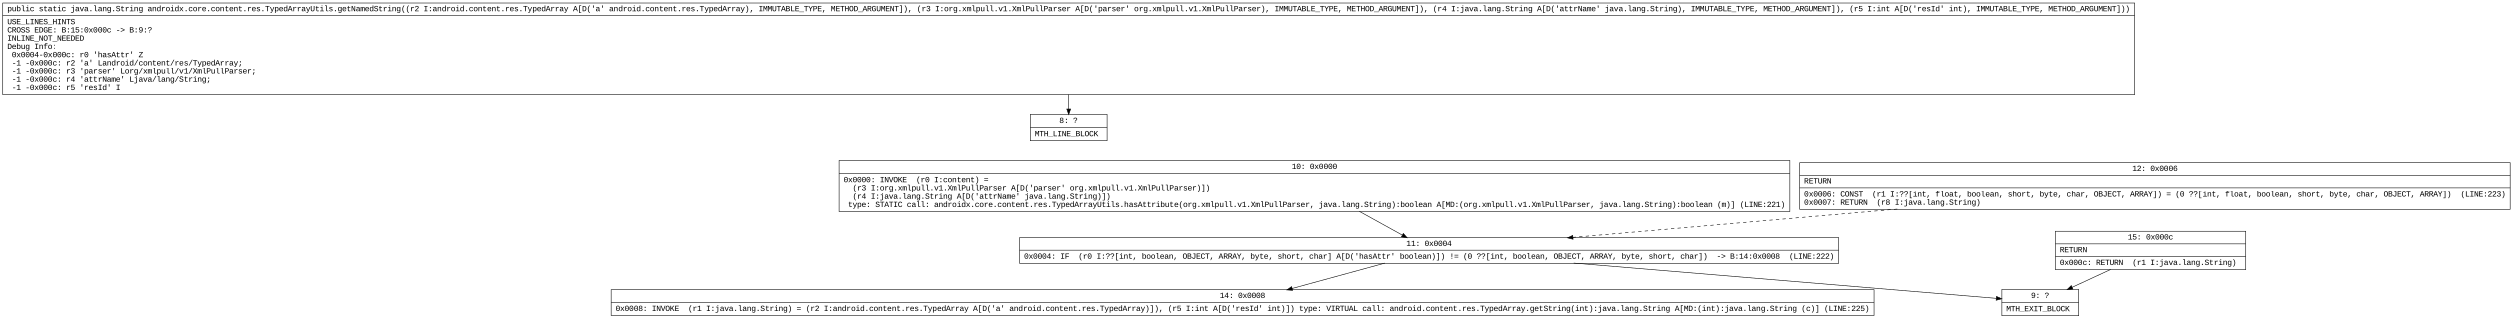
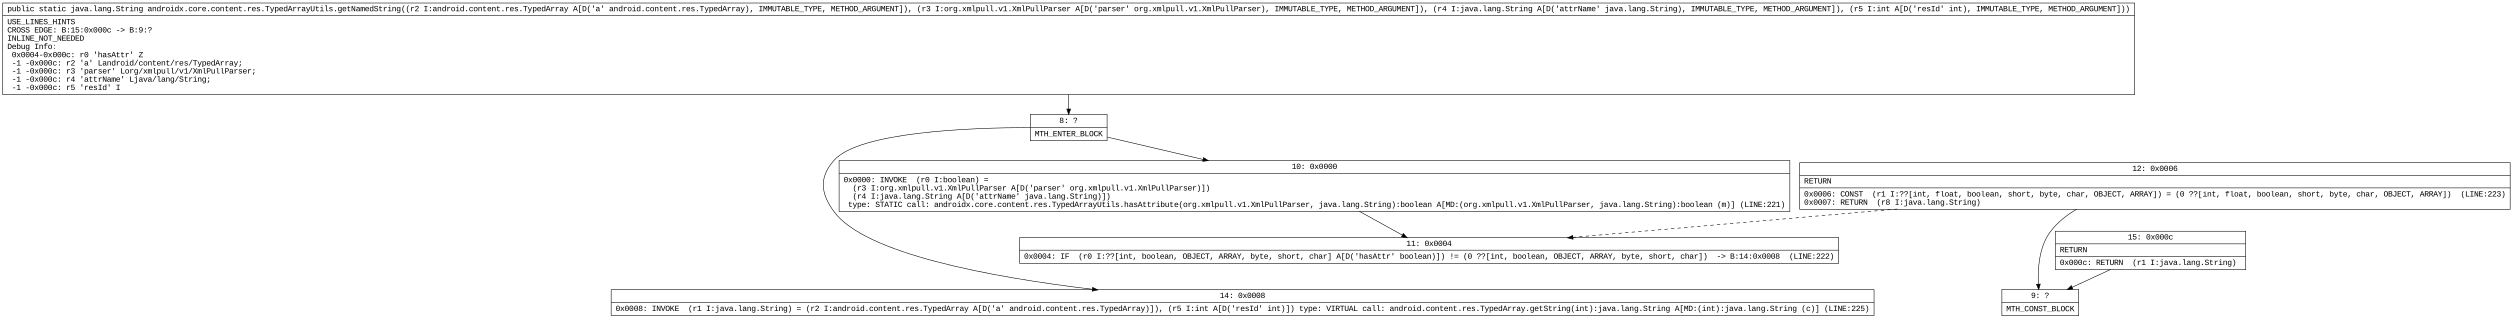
(1066, 134) -> (1069, 134)
none -> (1155, 148)
(918, 180) -> (918, 180)
(1339, 276) -> (840, 217)
(1785, 281) -> (2045, 240)
(2038, 309) -> (2040, 309)
